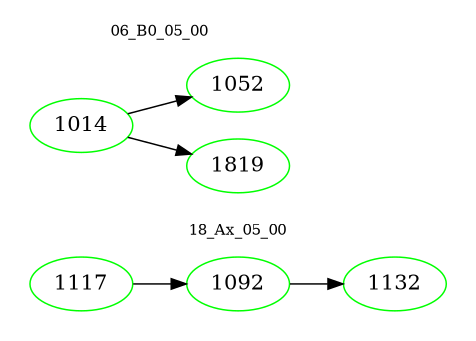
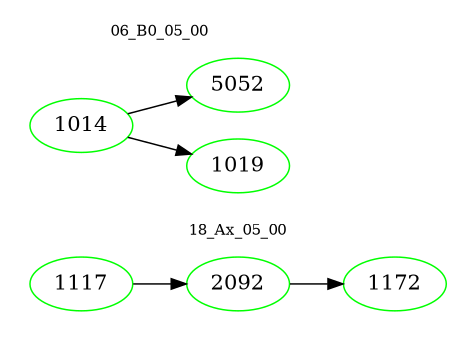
(238, 85) -> (238, 85)
(238, 166) -> (238, 166)
(238, 284) -> (238, 284)
(395, 284) -> (395, 284)
